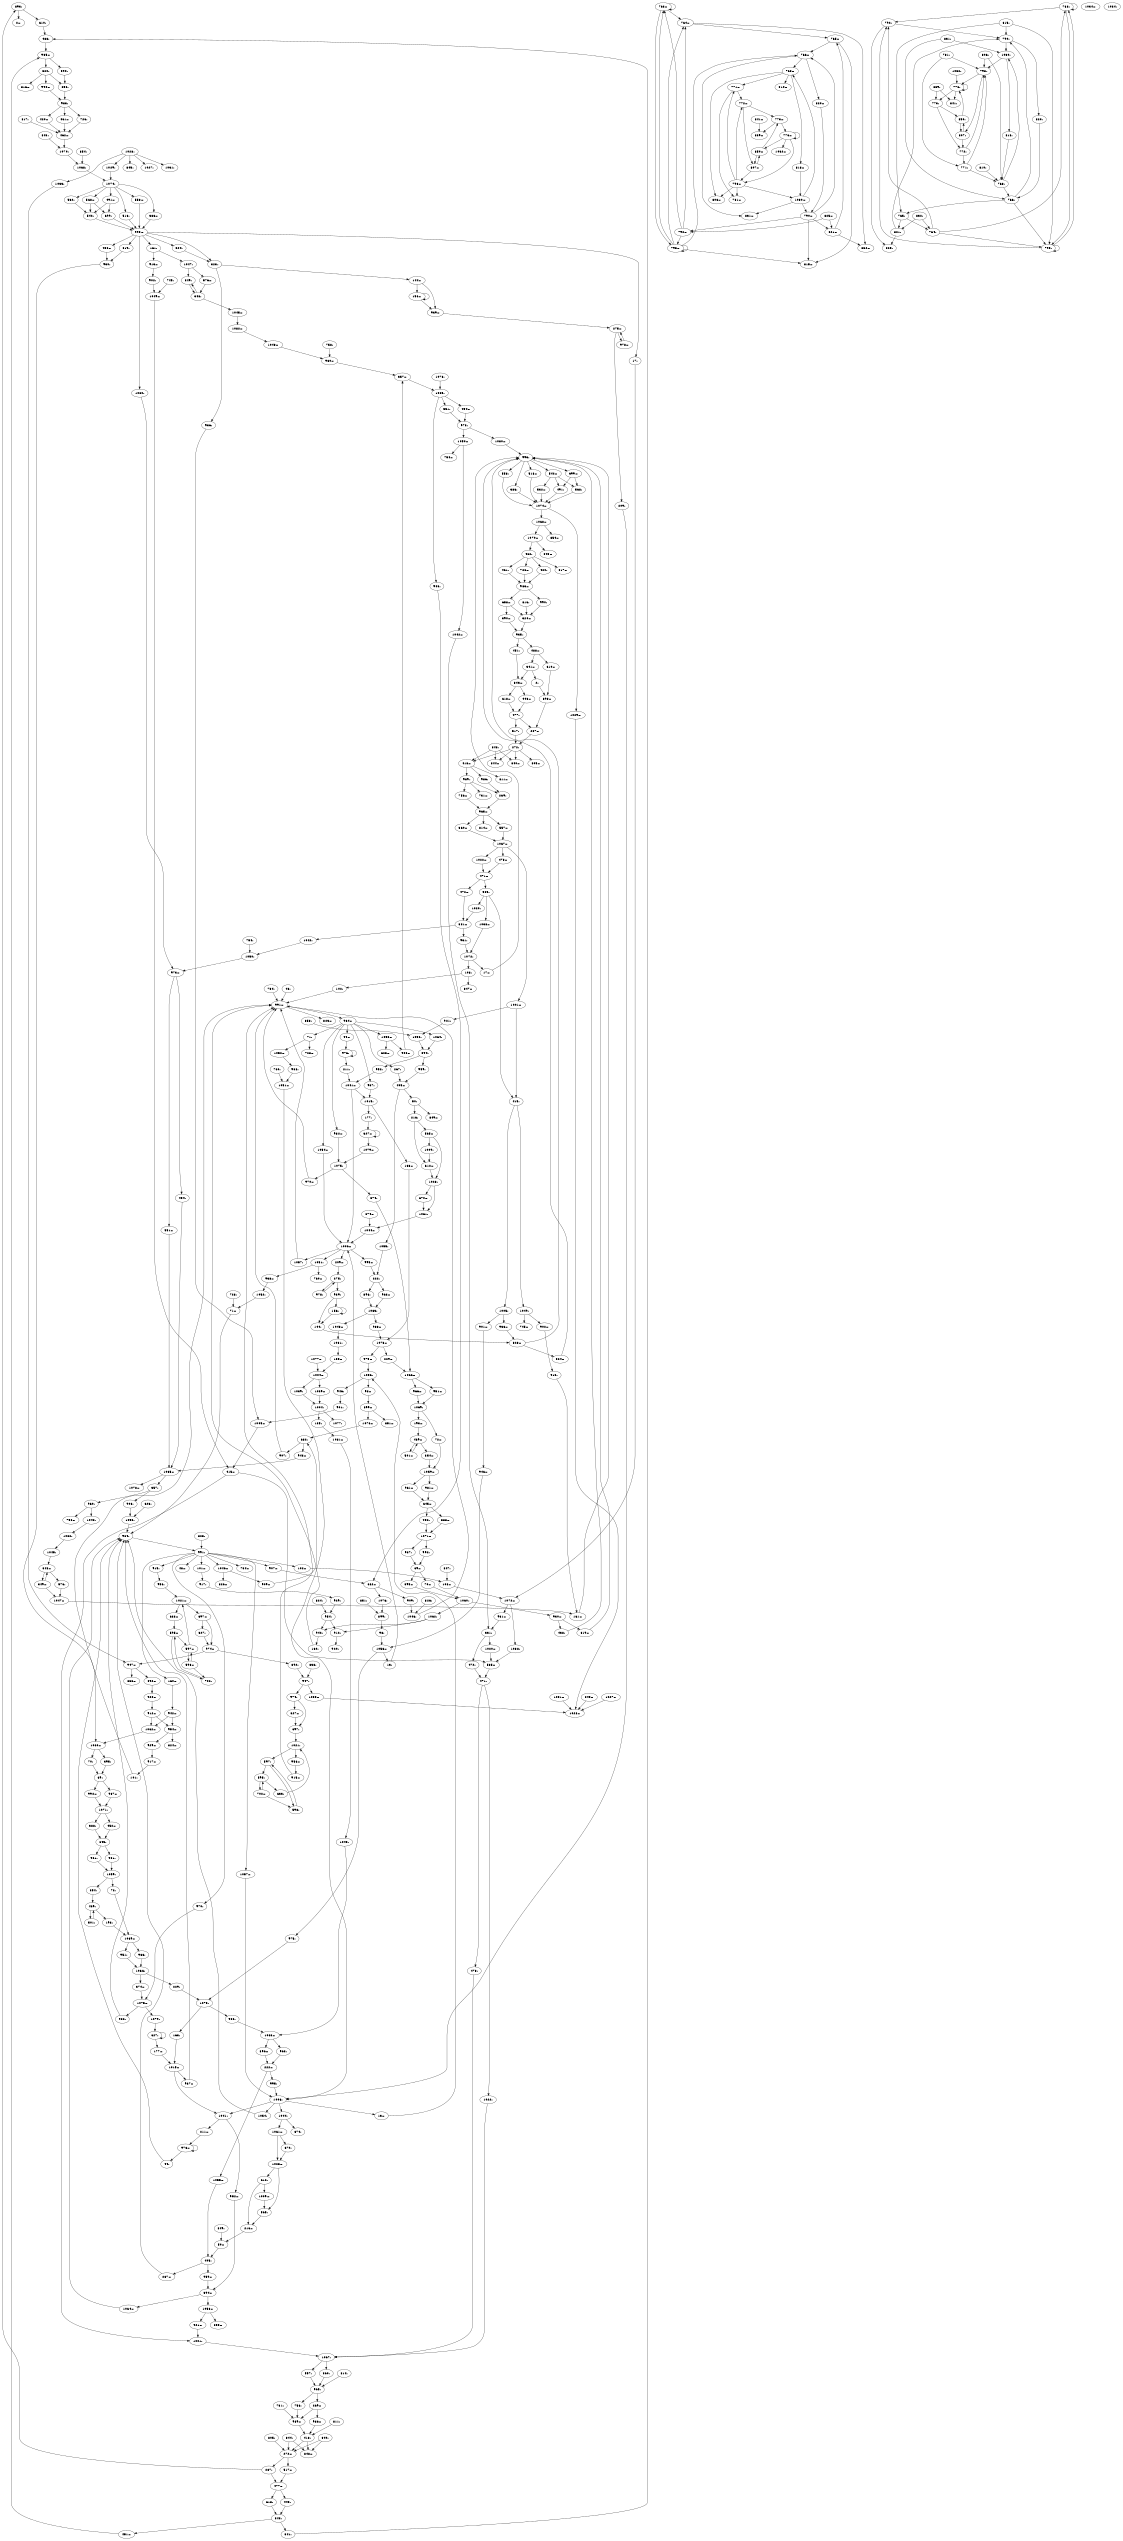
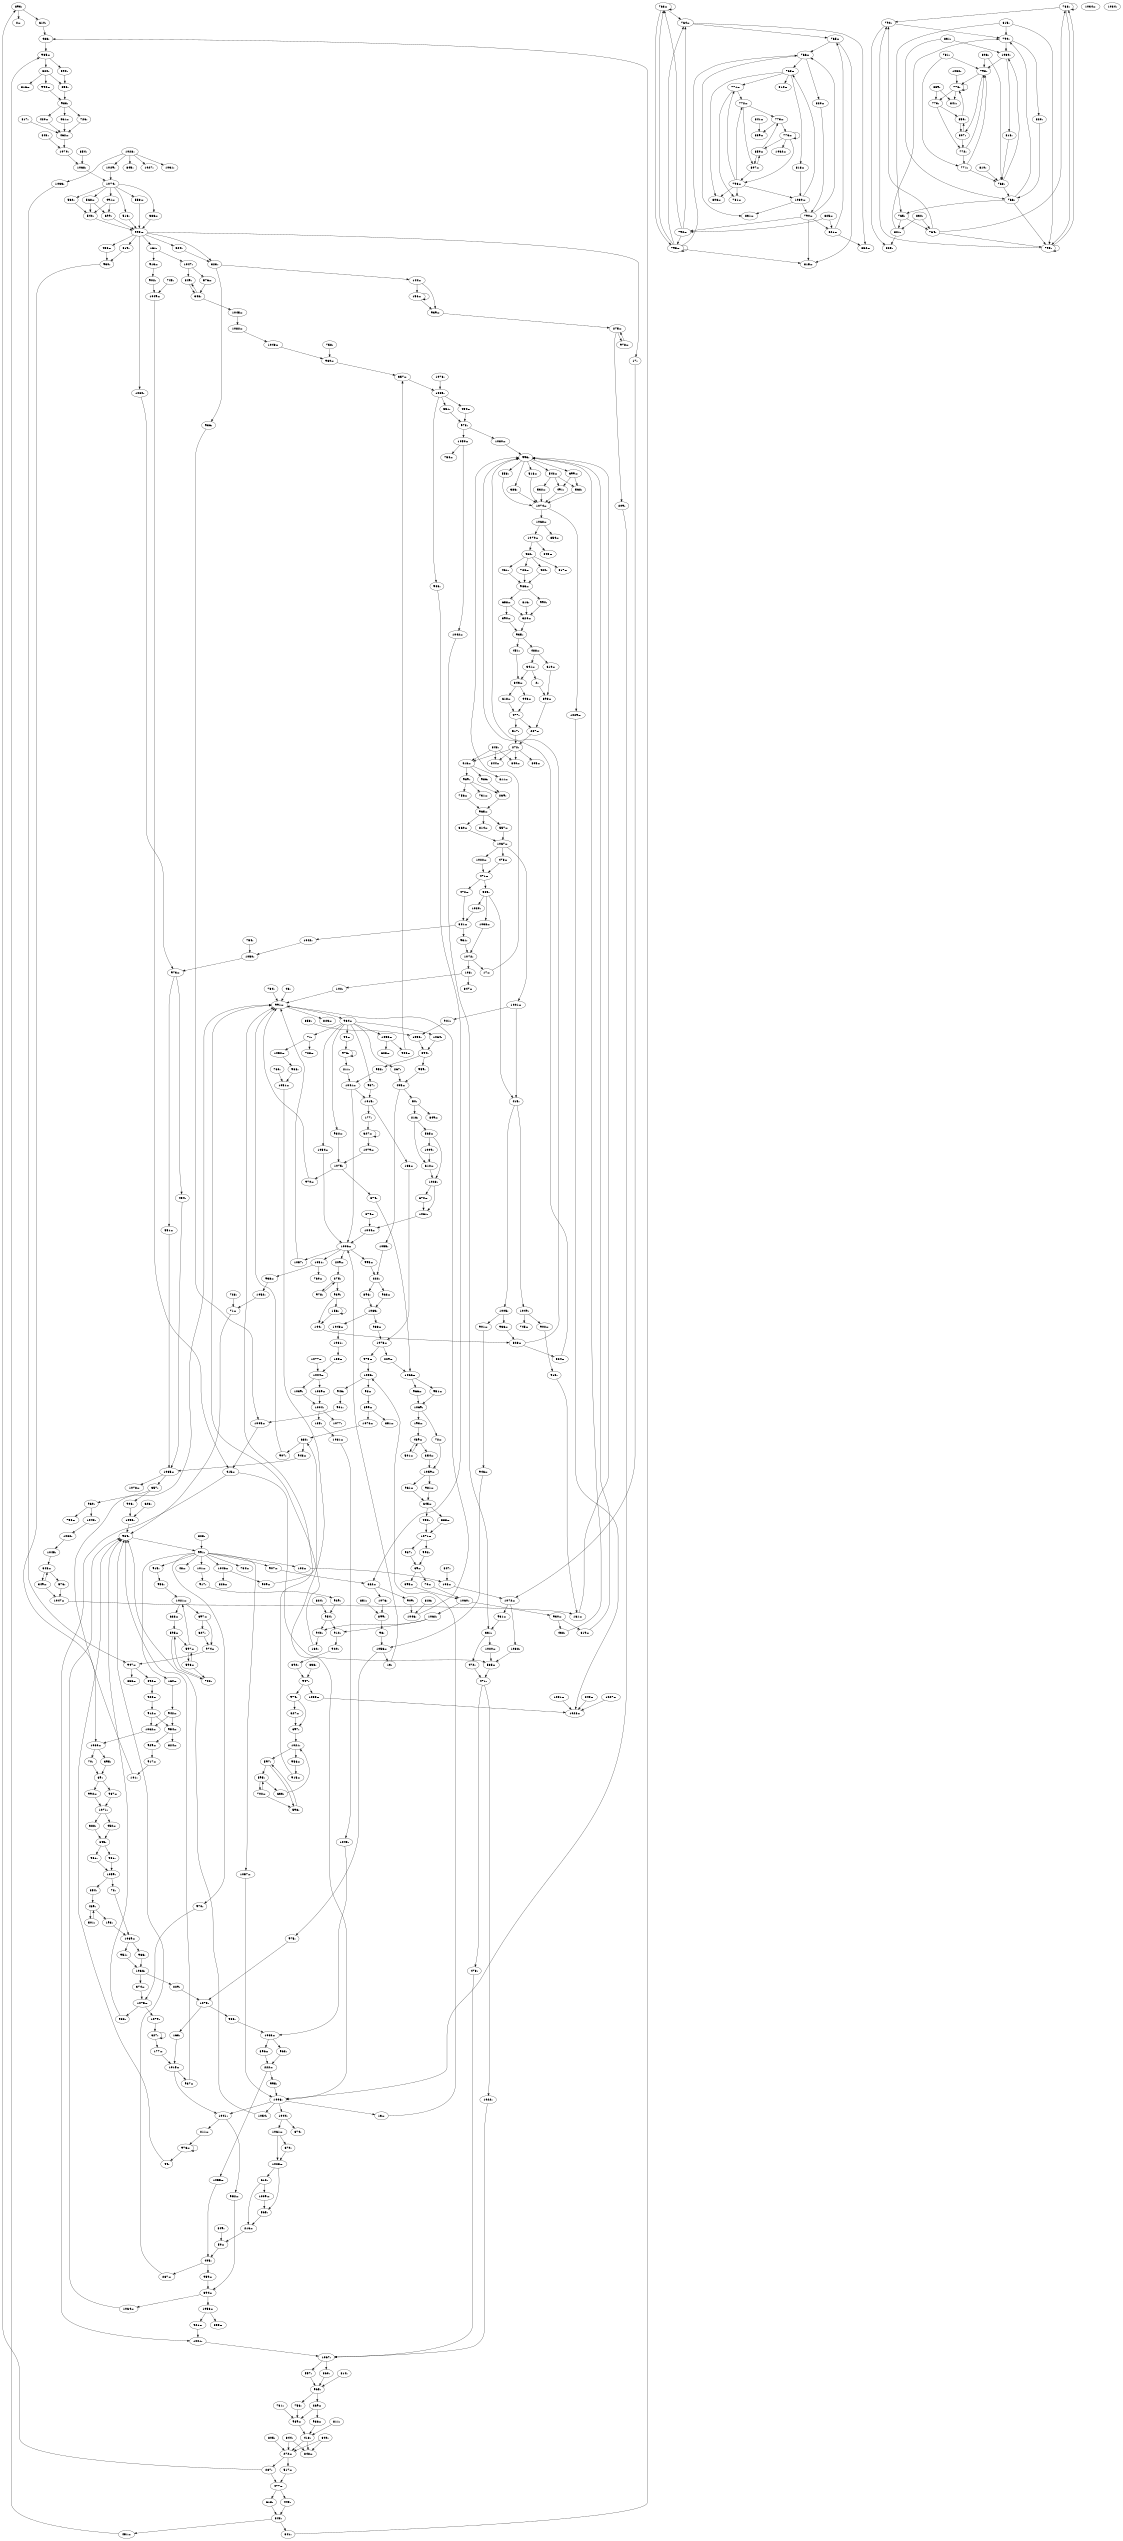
(250, 1657) -> (319, 1655)
